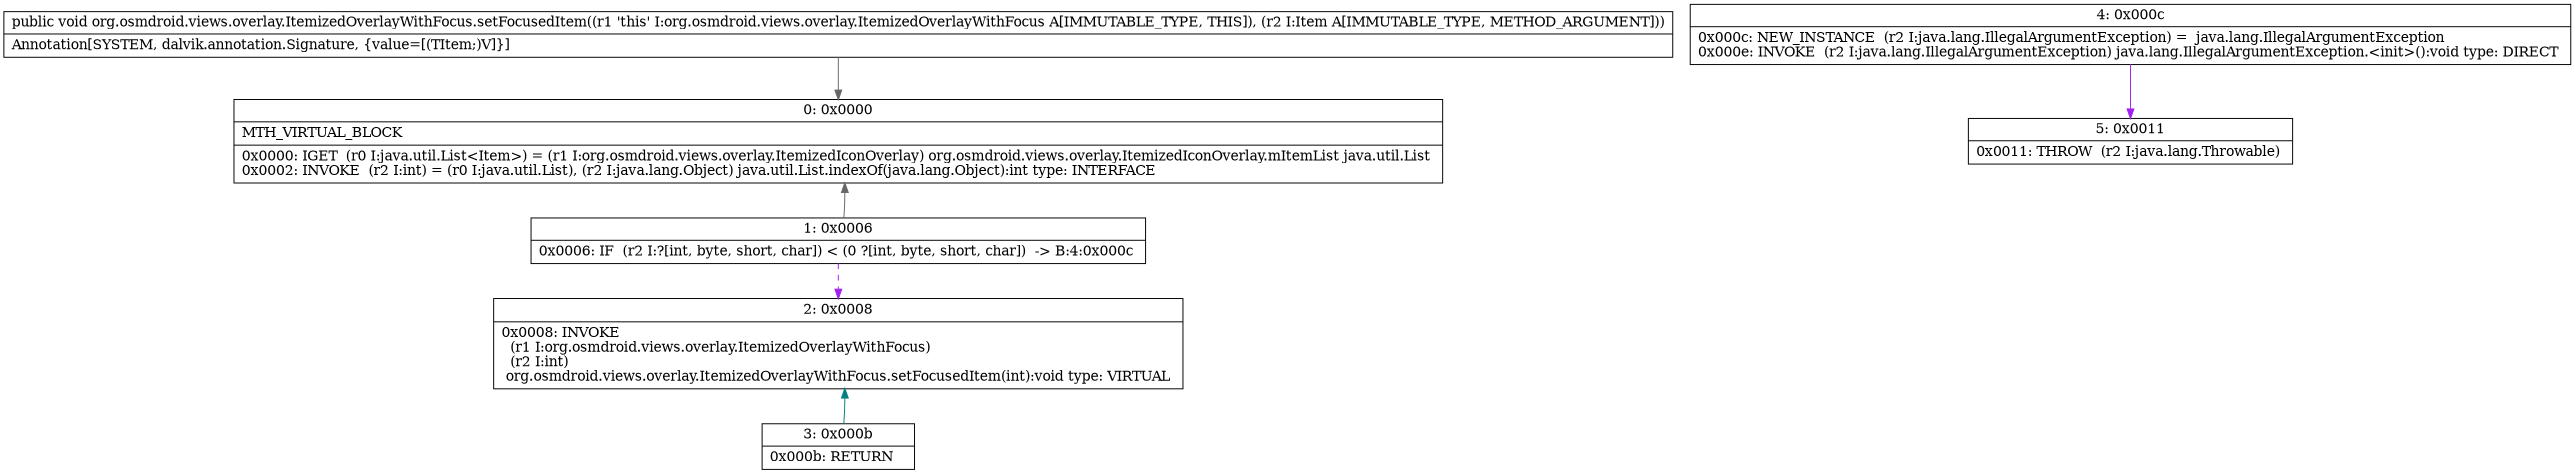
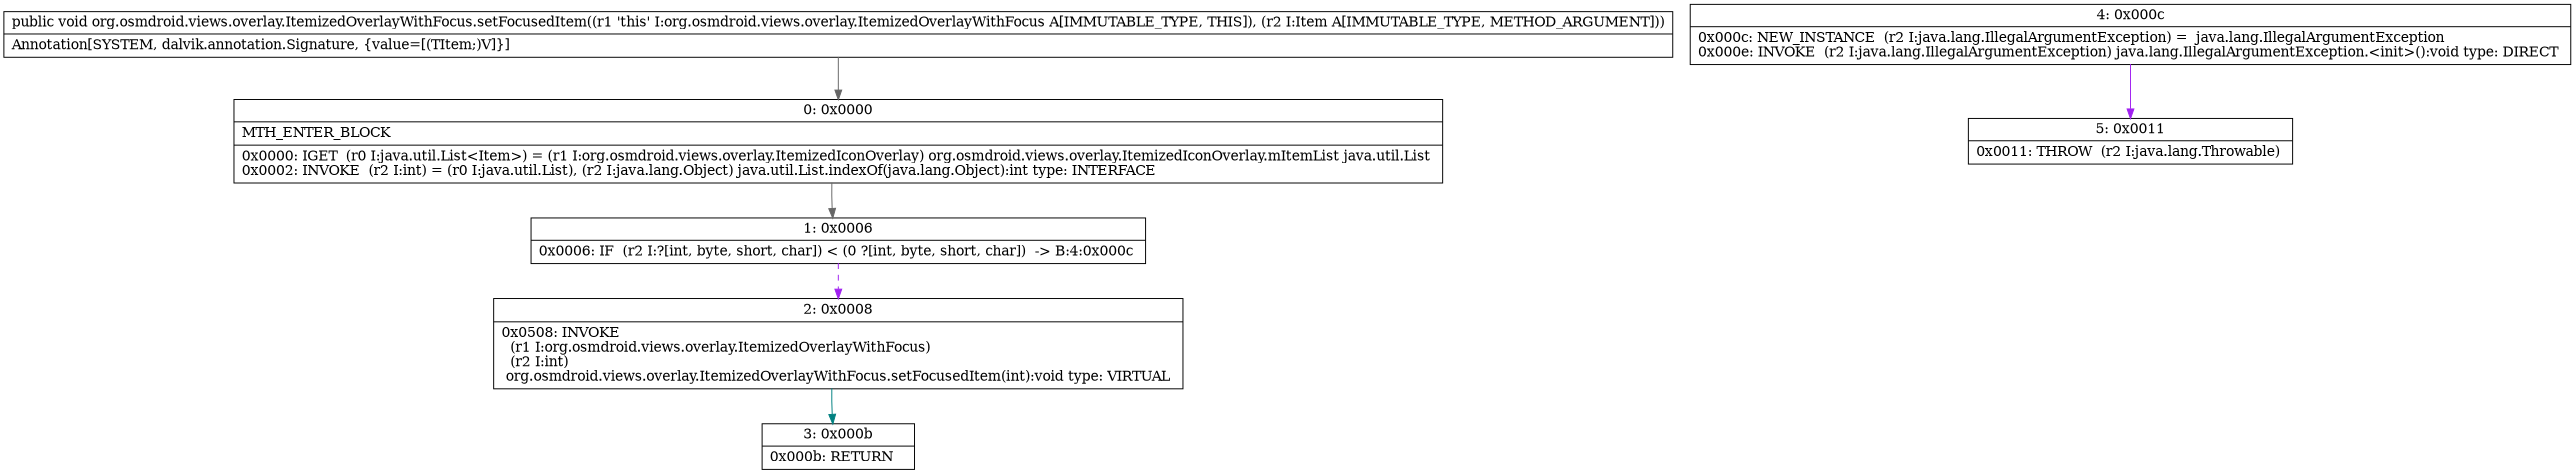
(322, 133) -> (316, 133)
(845, 205) -> (832, 196)
(565, 333) -> (565, 333)
(845, 411) -> (832, 401)
